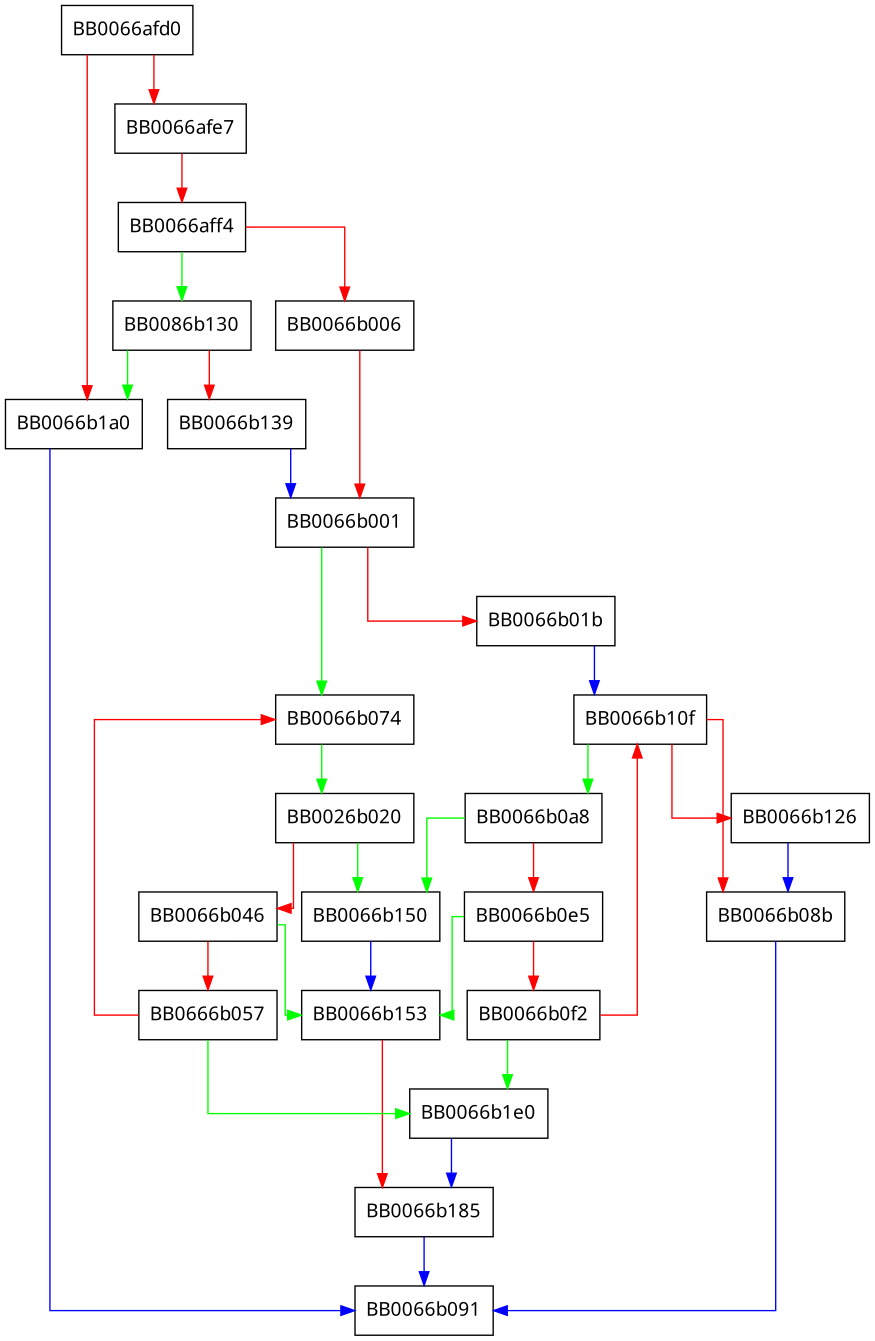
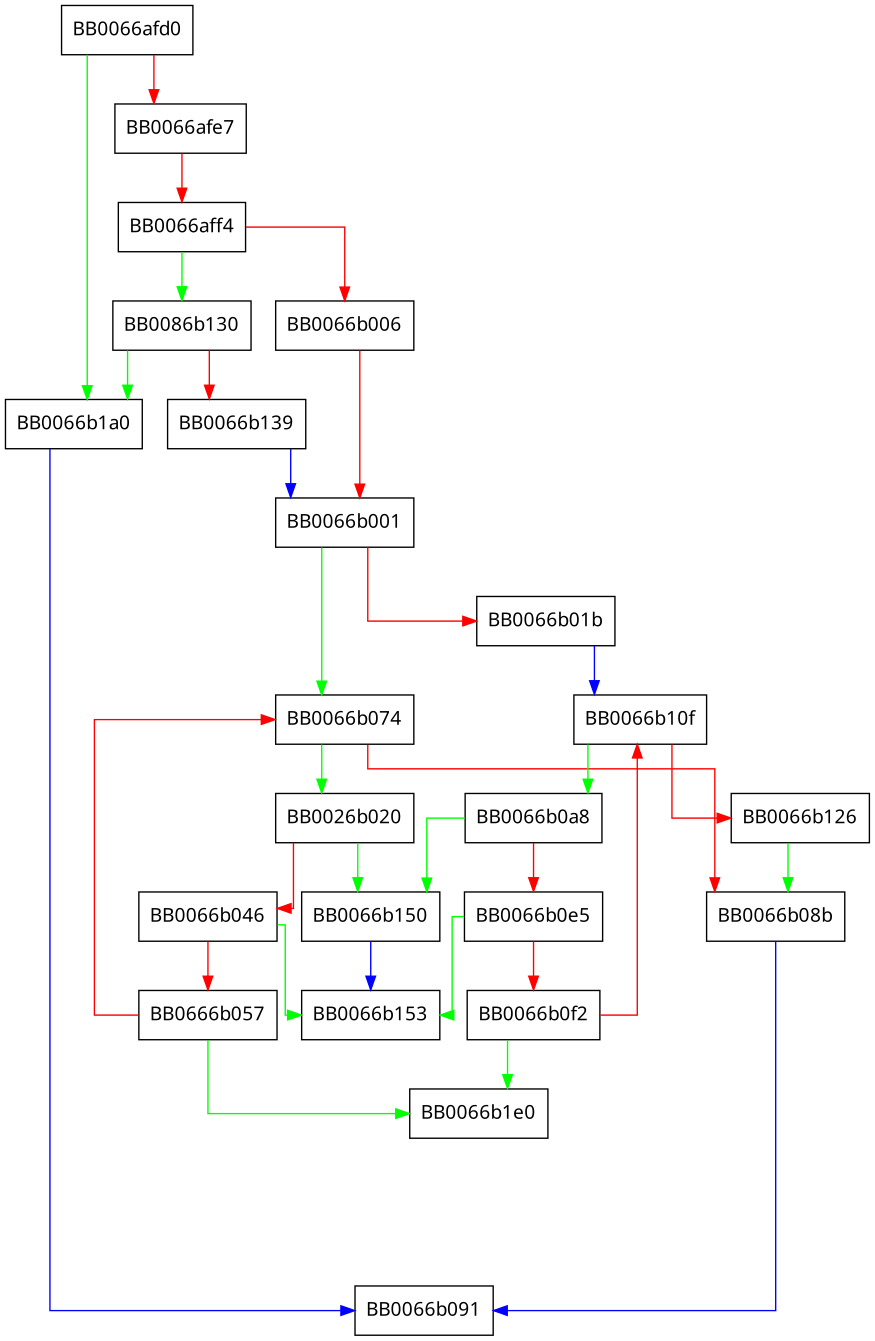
(87, 220) -> (87, 220)
(723, 791) -> (572, 769)
(788, 860) -> (788, 860)
(424, 1212) -> none
